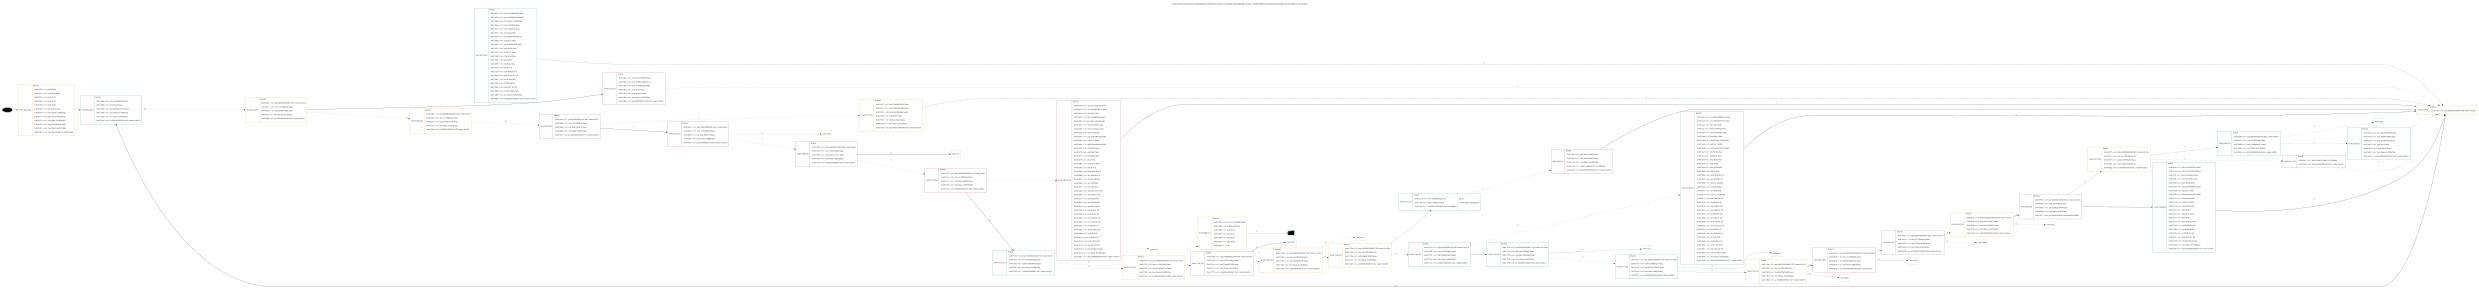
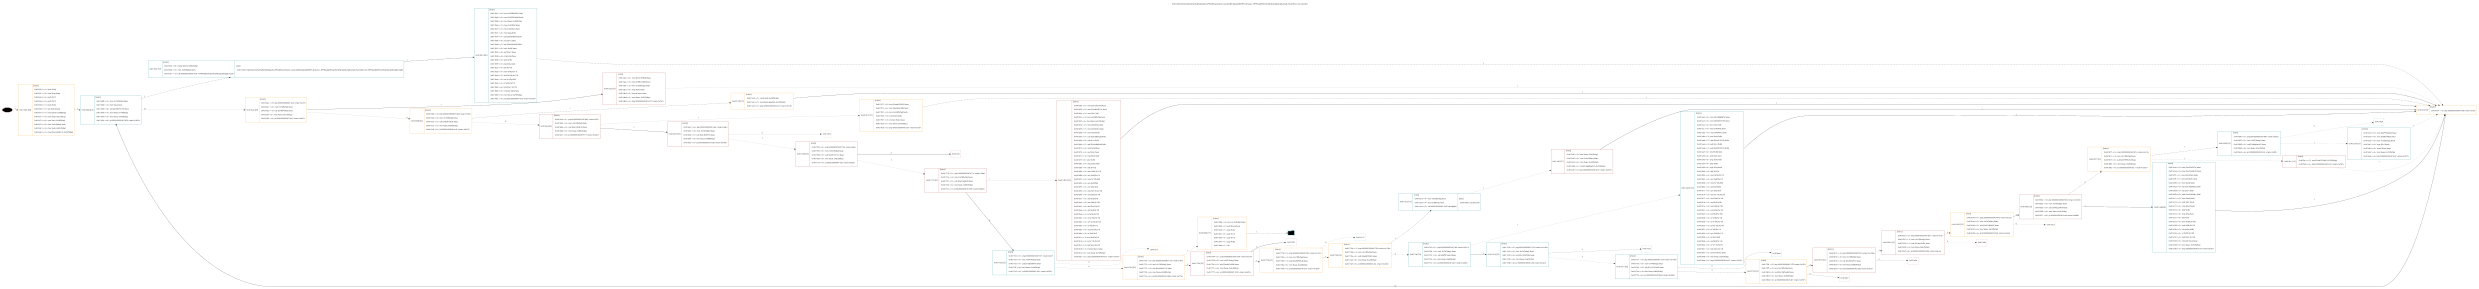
none -> (276, 69)
none -> (762, 101)
